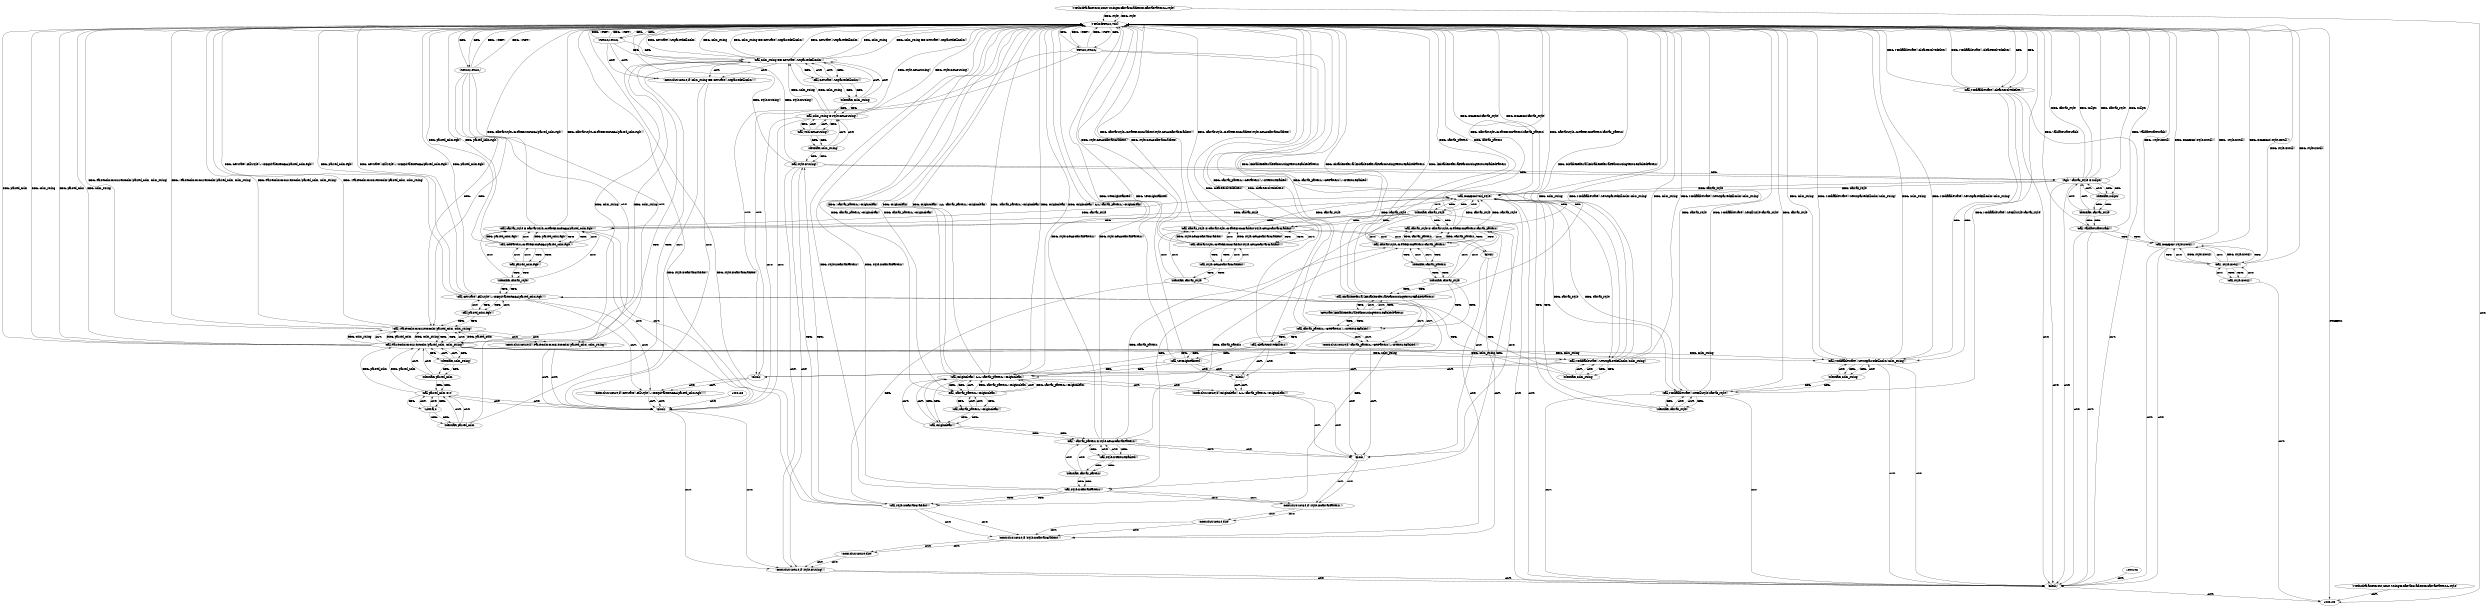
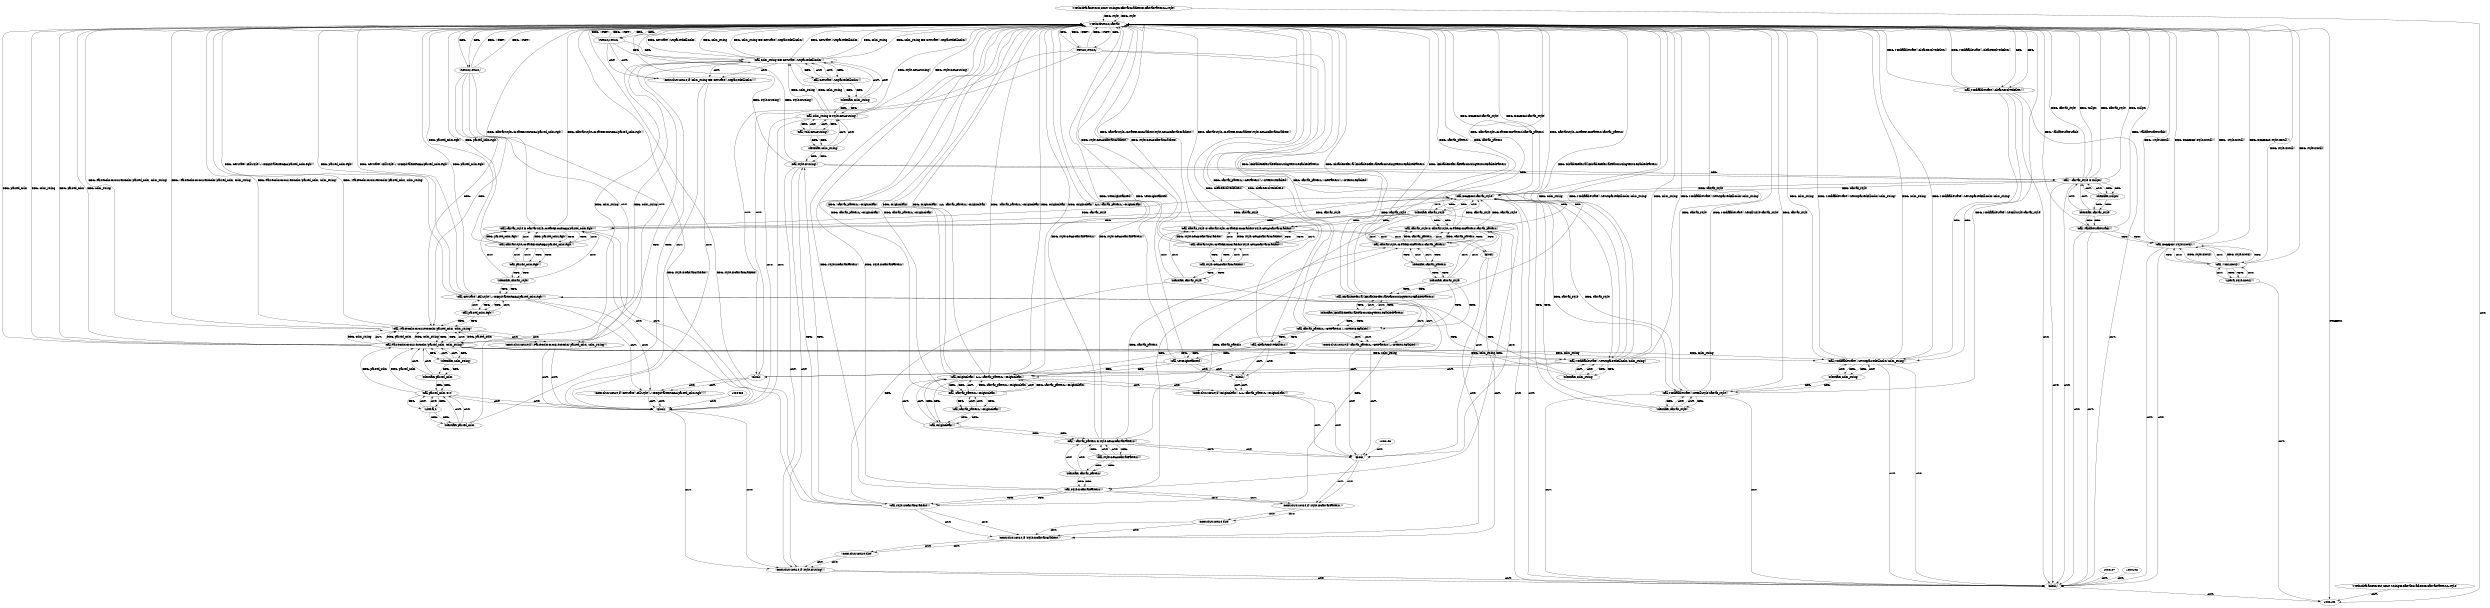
(1105, 24) -> (1105, 24)
(2082, 181) -> (2082, 181)
(1475, 197) -> (1475, 197)
(536, 245) -> (536, 245)
(2228, 265) -> (2228, 265)
(2240, 281) -> (2240, 281)
(1362, 313) -> (1362, 313)
(737, 393) -> (737, 393)
none -> (1385, 442)
(1118, 458) -> (1118, 458)
none -> (2109, 570)
